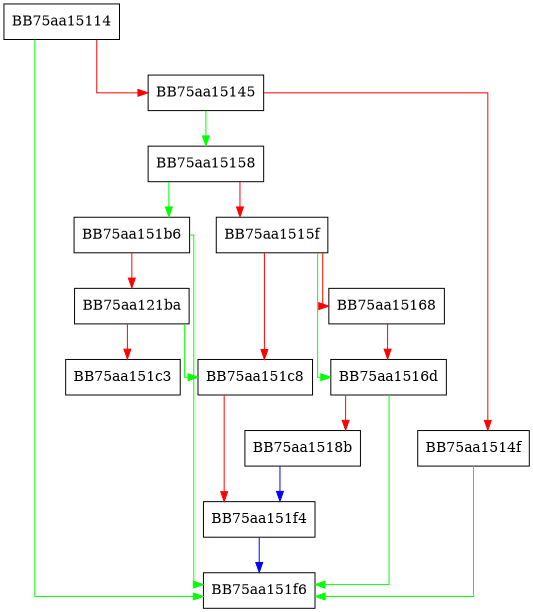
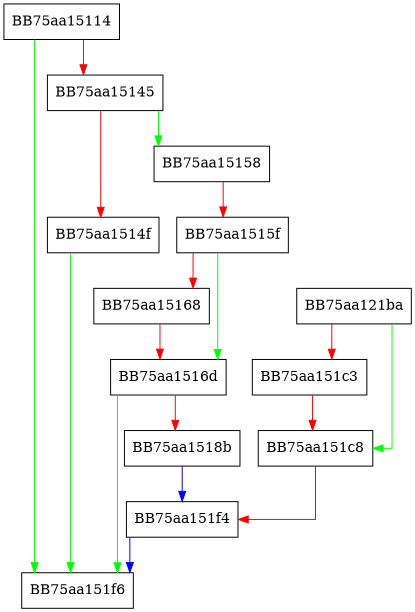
(132, 235) -> none
(264, 301) -> (313, 408)
